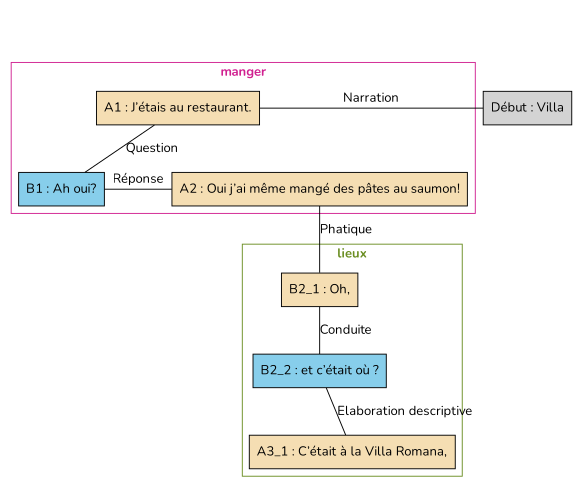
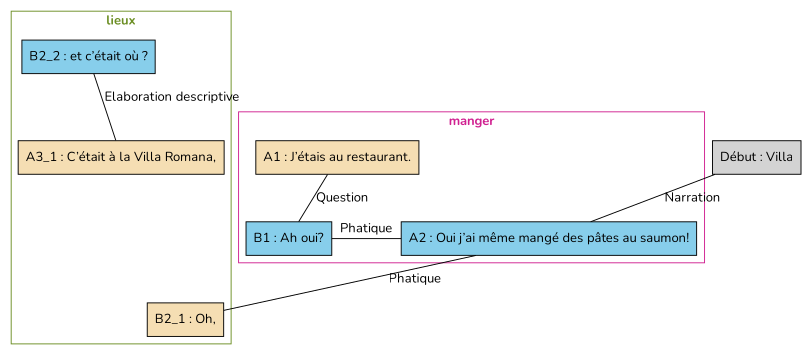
(372, 108) -> (653, 198)
(138, 179) -> (366, 229)
(320, 189) -> (549, 239)
(320, 330) -> none
